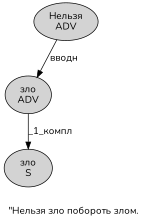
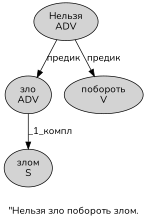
(64, 58) -> (64, 58)
none -> (104, 95)
(28, 168) -> (28, 168)
